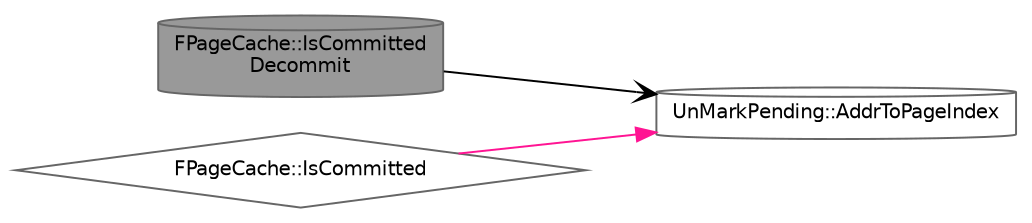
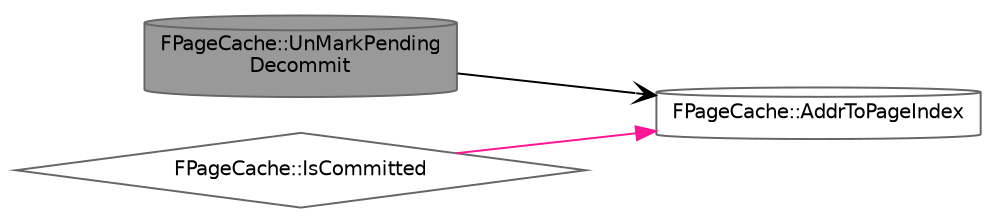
(301, 56) -> (301, 56)
(836, 113) -> (819, 113)
